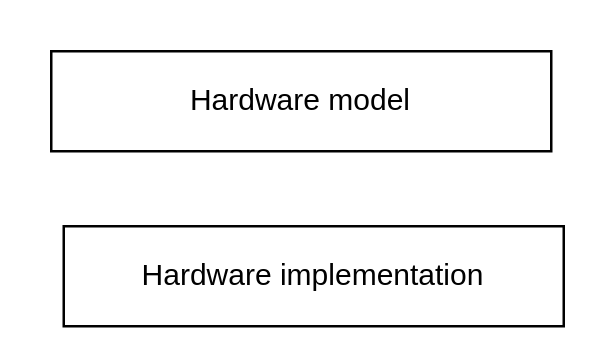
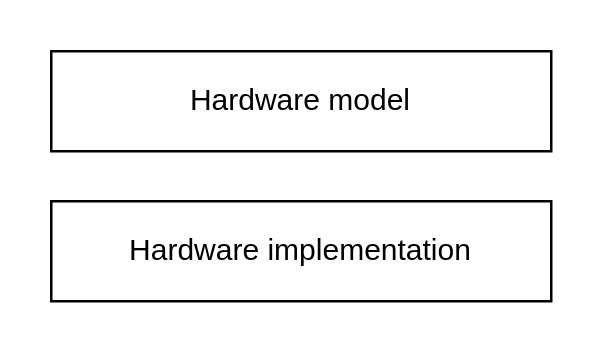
(314, 276) -> (301, 251)
